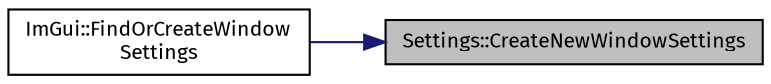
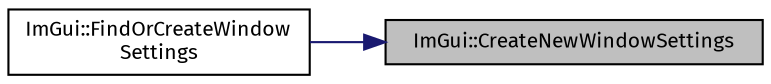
(574, 42) -> (574, 42)
